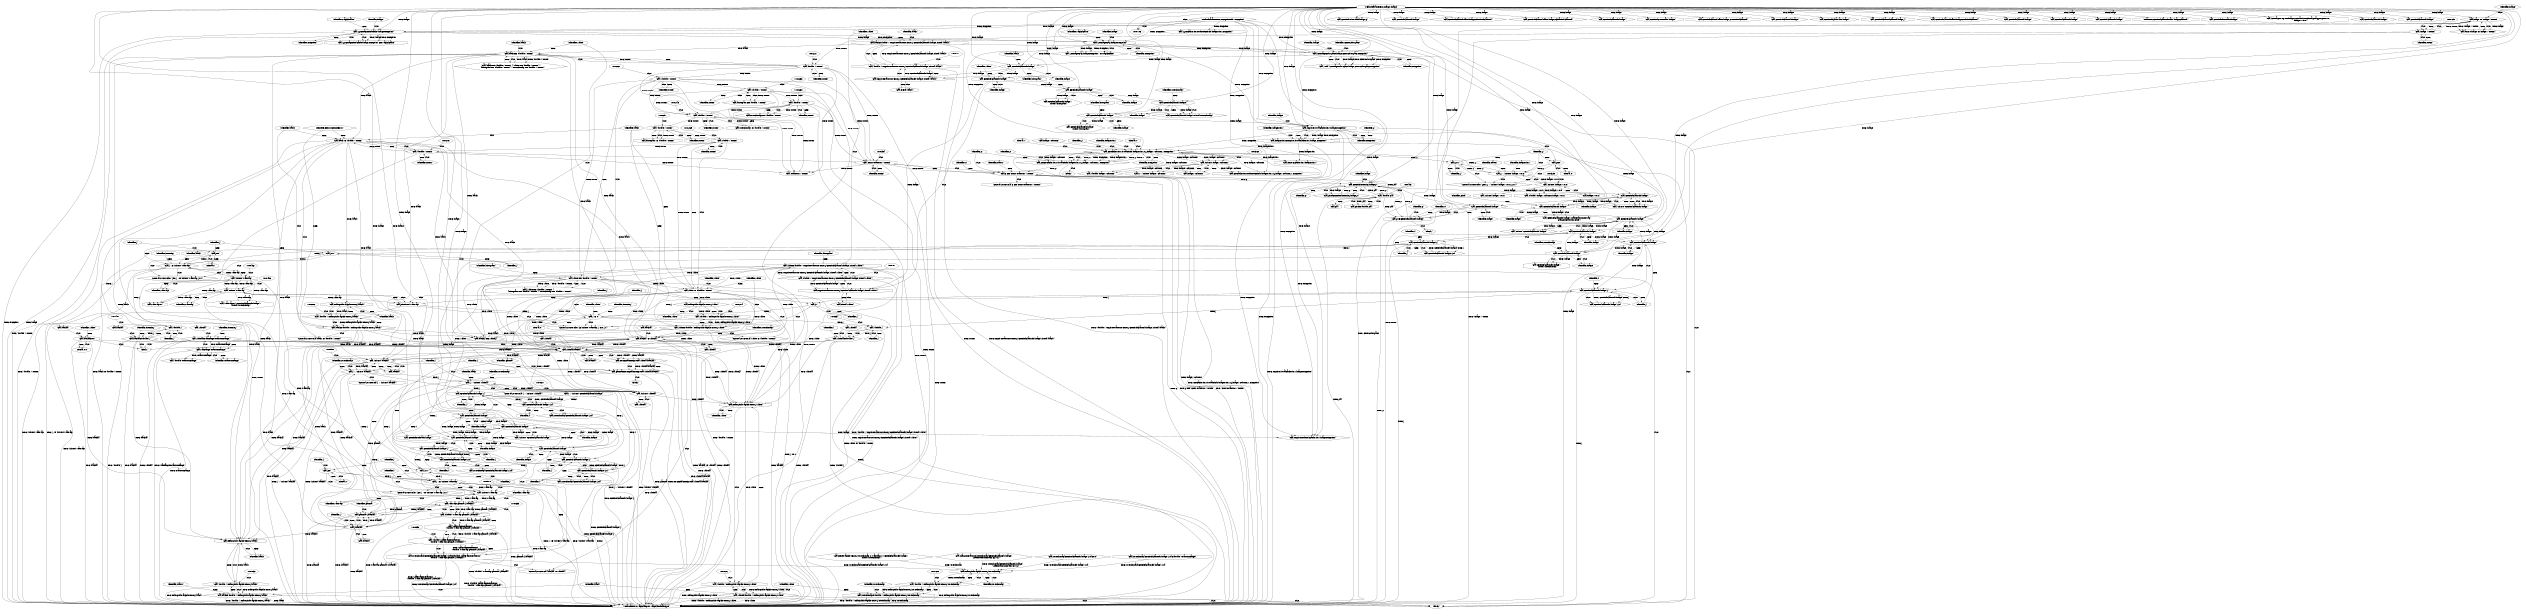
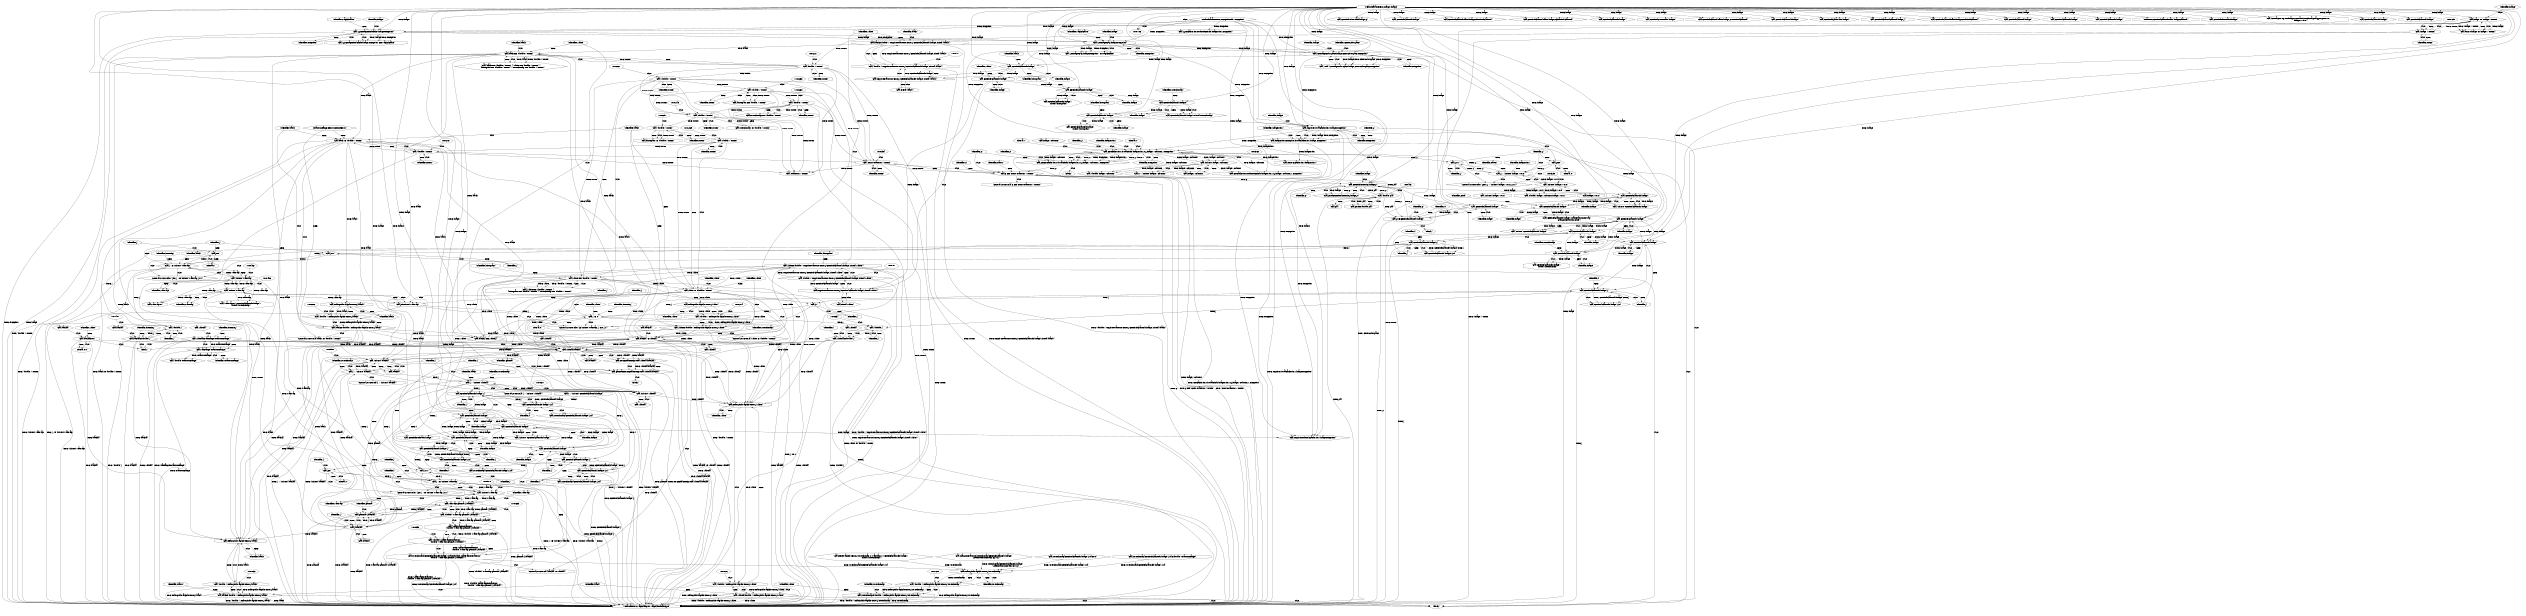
(330, 128) -> (330, 128)
